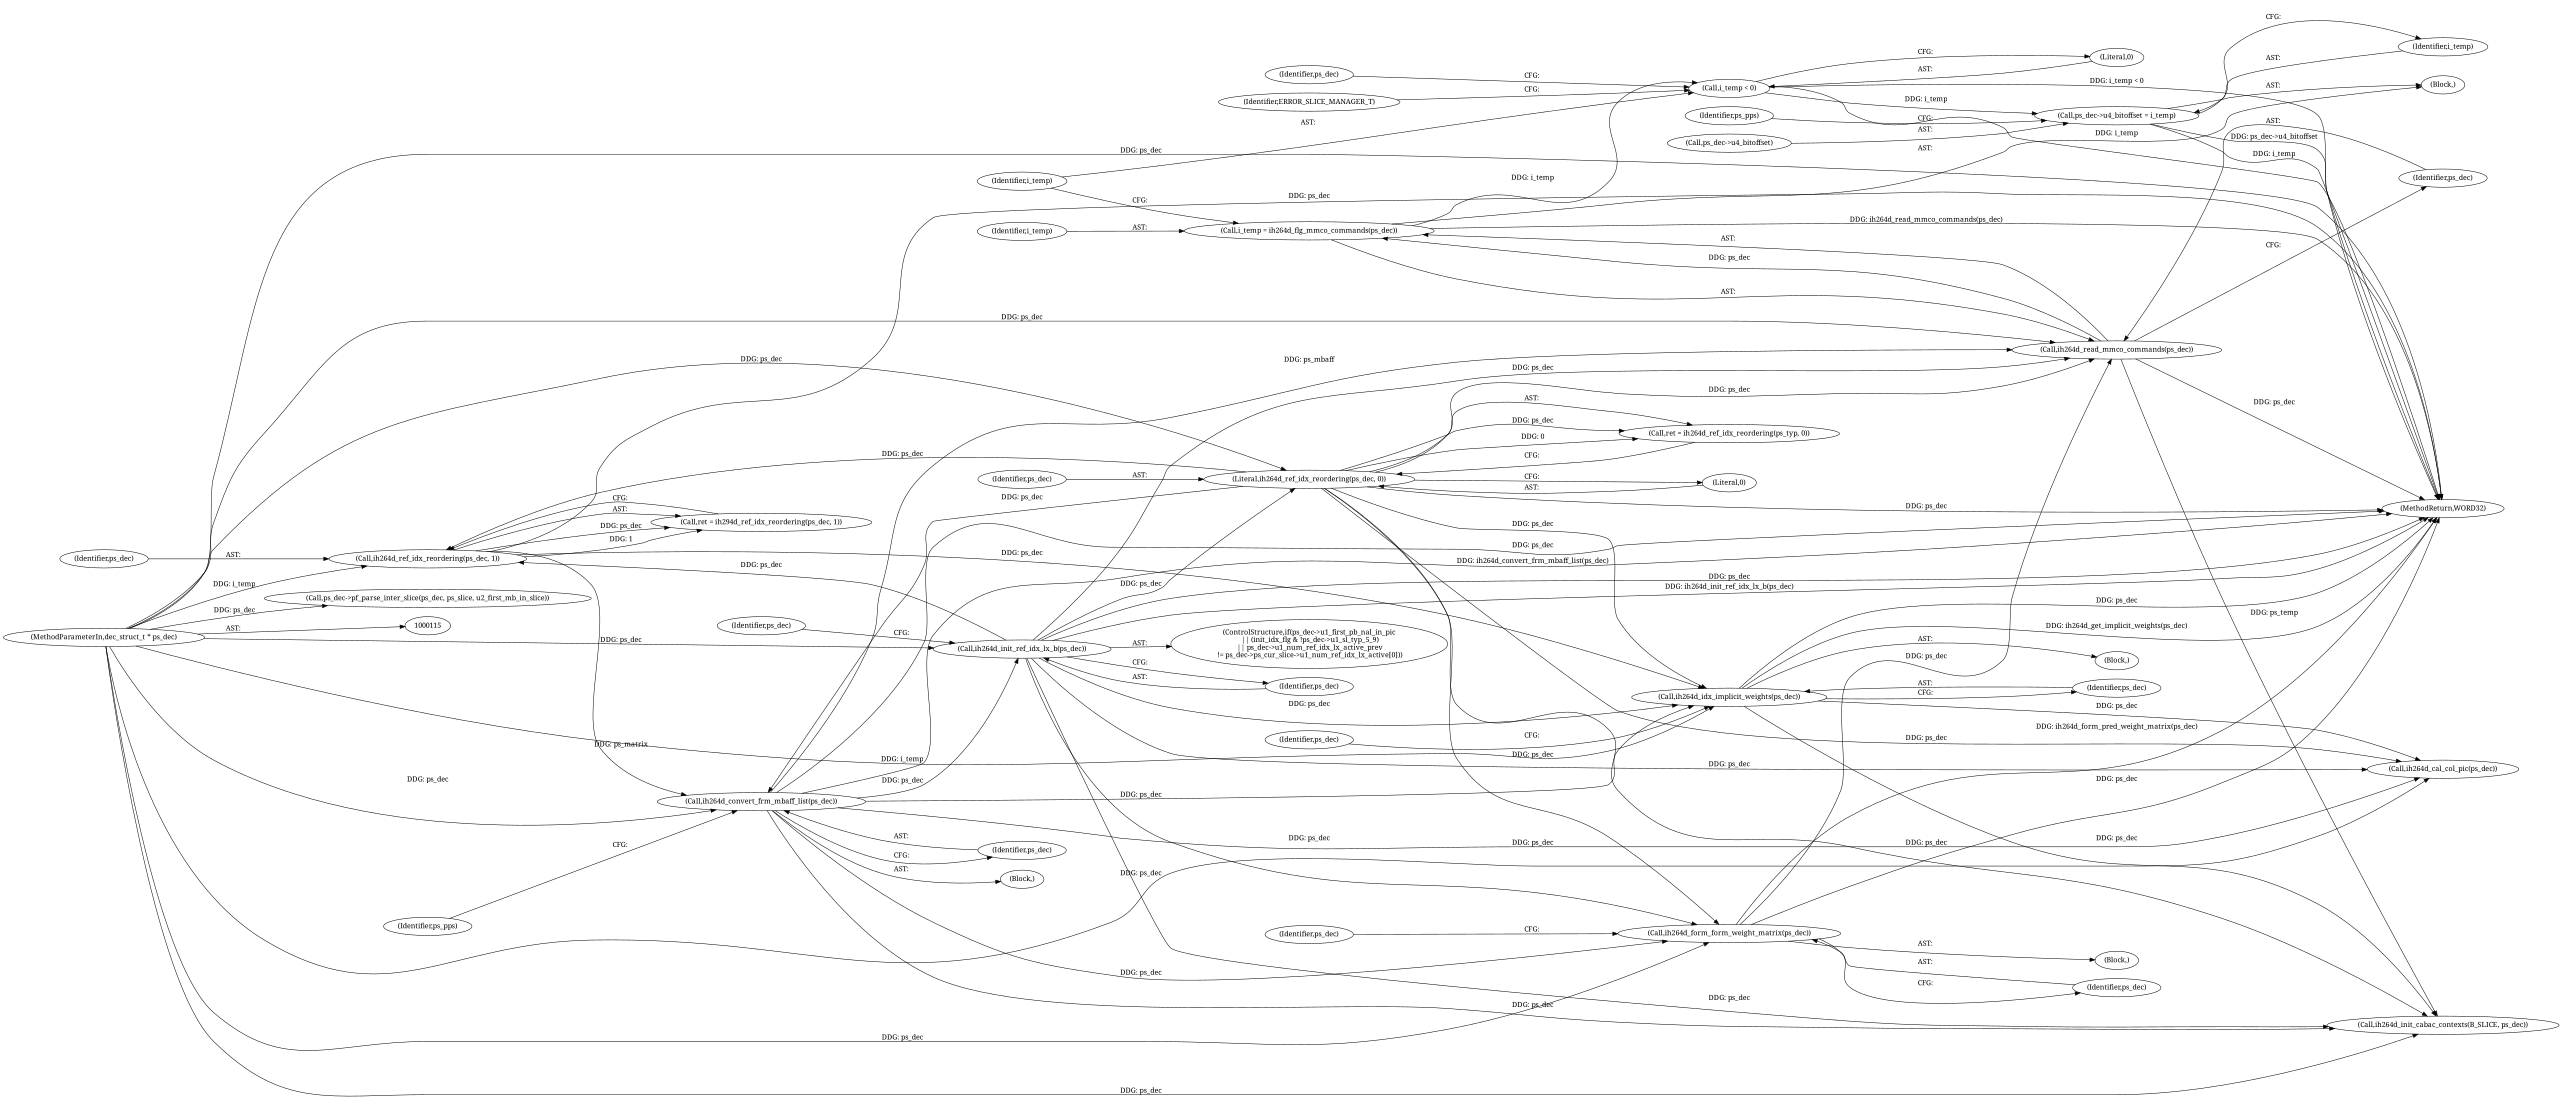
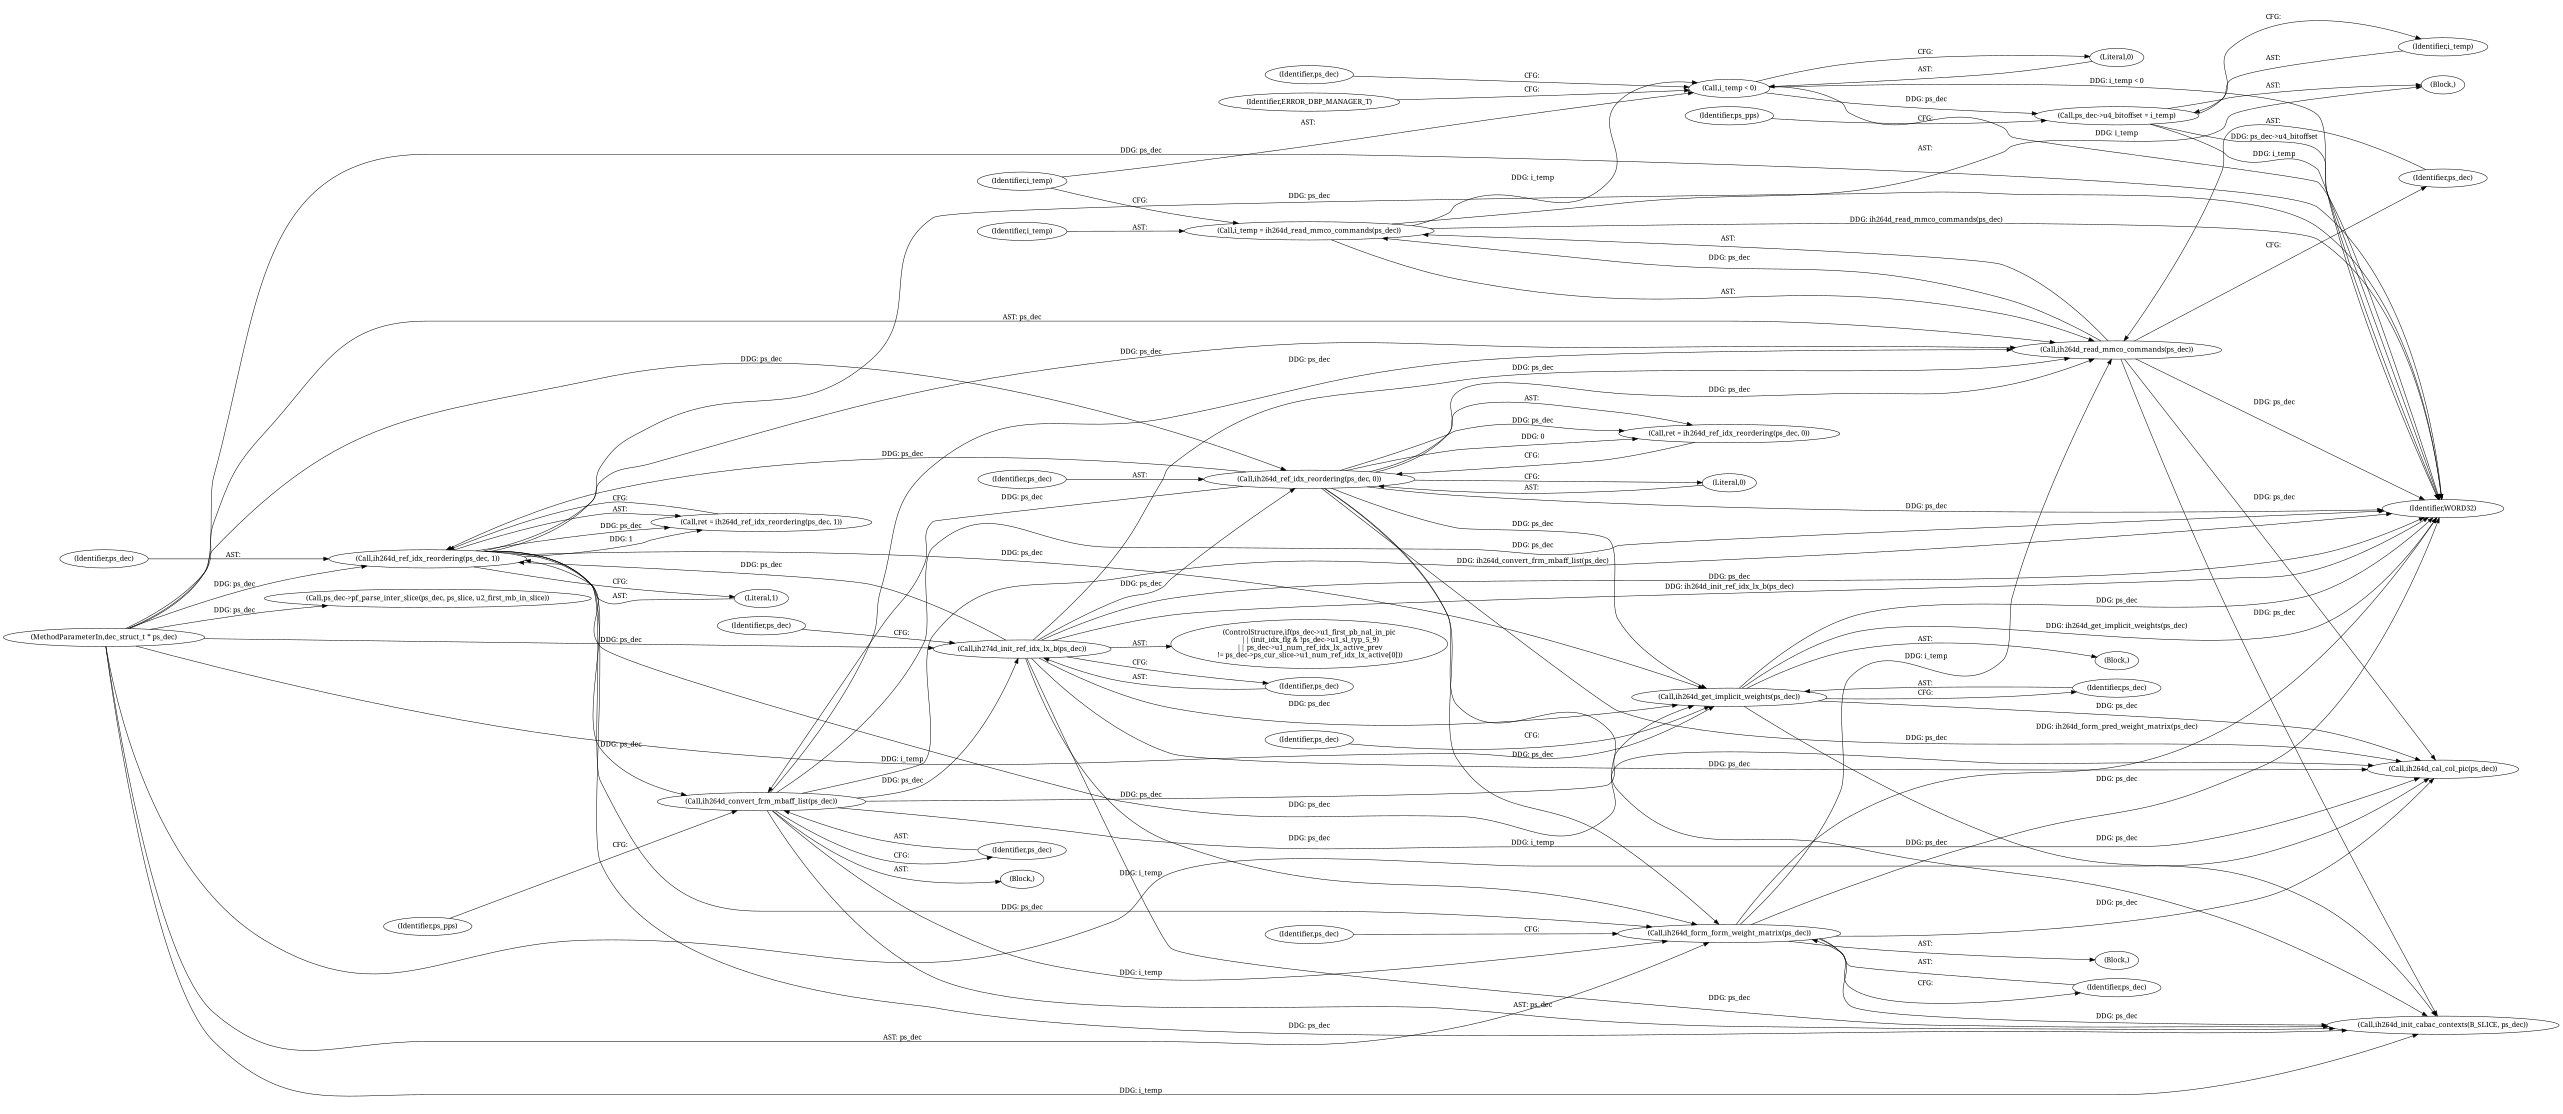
(1926, 99) -> (1926, 99)
(1309, 102) -> (1309, 102)
(1729, 143) -> none
(1309, 231) -> (1309, 231)
(1022, 317) -> (1022, 317)
none -> (1225, 349)
(1309, 360) -> (1309, 360)
(1729, 434) -> (1729, 434)
(1309, 479) -> (1309, 479)
(2443, 509) -> (2443, 509)
(761, 522) -> (761, 522)
none -> (2271, 547)
(234, 584) -> (234, 584)
none -> (761, 598)
(2274, 613) -> (2274, 613)
(428, 626) -> none
(1022, 649) -> (1022, 649)
(1926, 656) -> (1926, 656)
(1729, 697) -> (1729, 697)
(621, 745) -> (621, 745)
(381, 813) -> none
none -> (1416, 816)
(1533, 843) -> (1533, 843)
(1141, 873) -> (1141, 873)
none -> (937, 911)
none -> (2153, 918)
(1141, 973) -> (1141, 973)
(1533, 1005) -> (1533, 1005)
none -> (2045, 1021)
none -> (1251, 1032)
(902, 1038) -> (902, 1038)
(1141, 1091) -> (1141, 1091)
